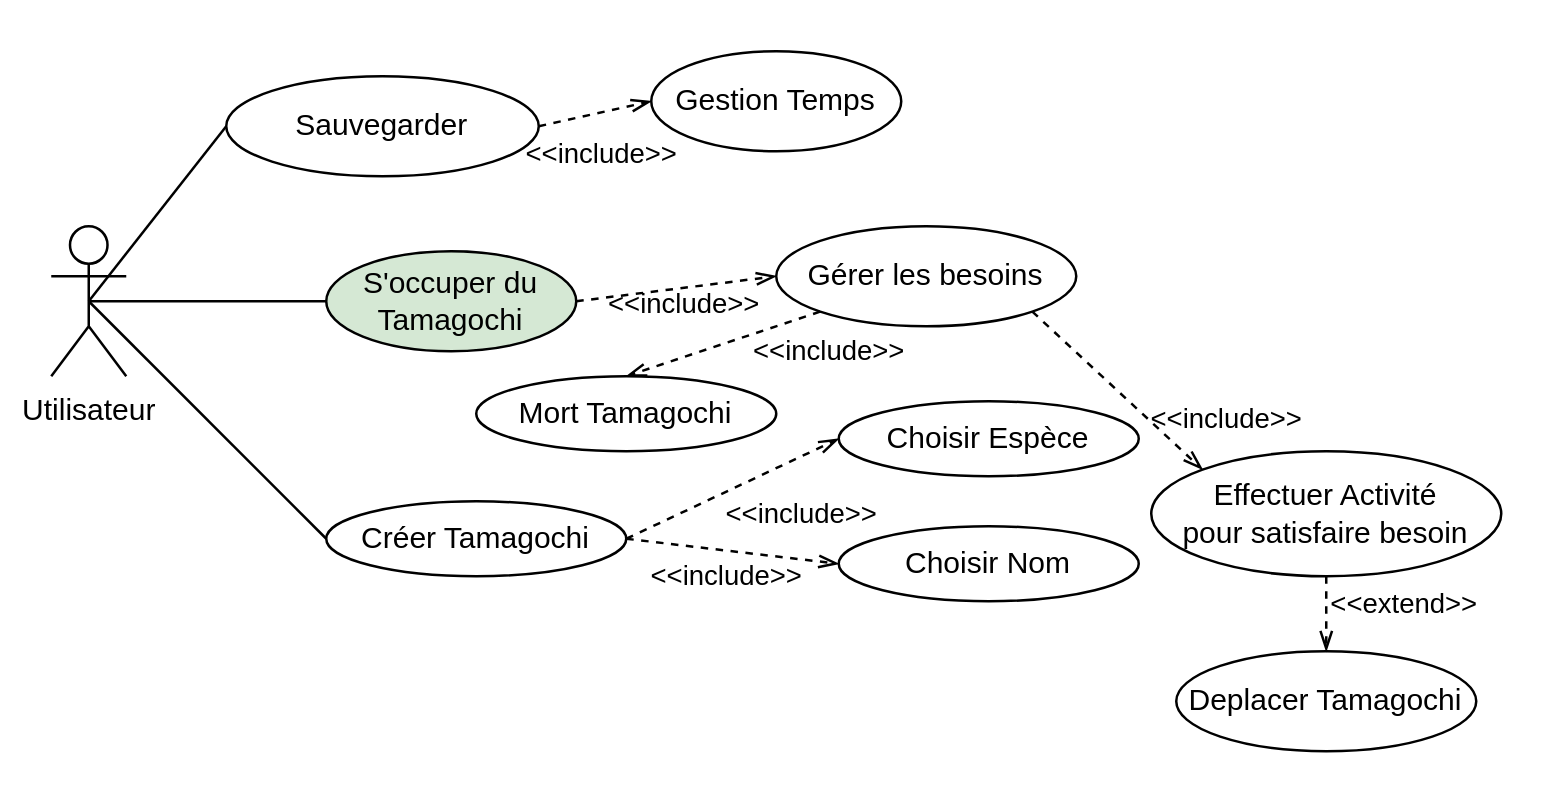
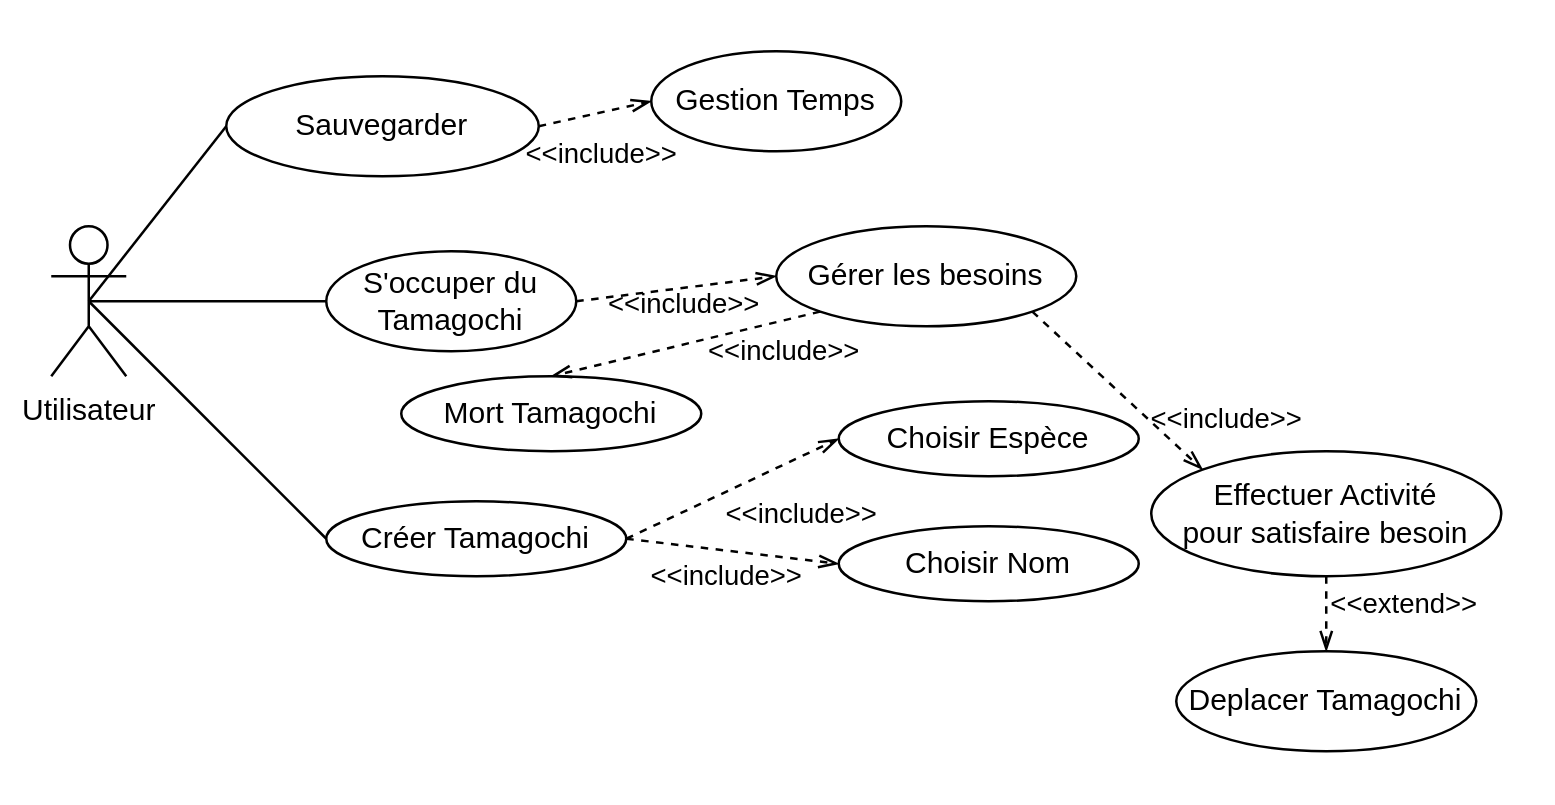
(451, 301) -> (451, 301)
(626, 414) -> (551, 414)
